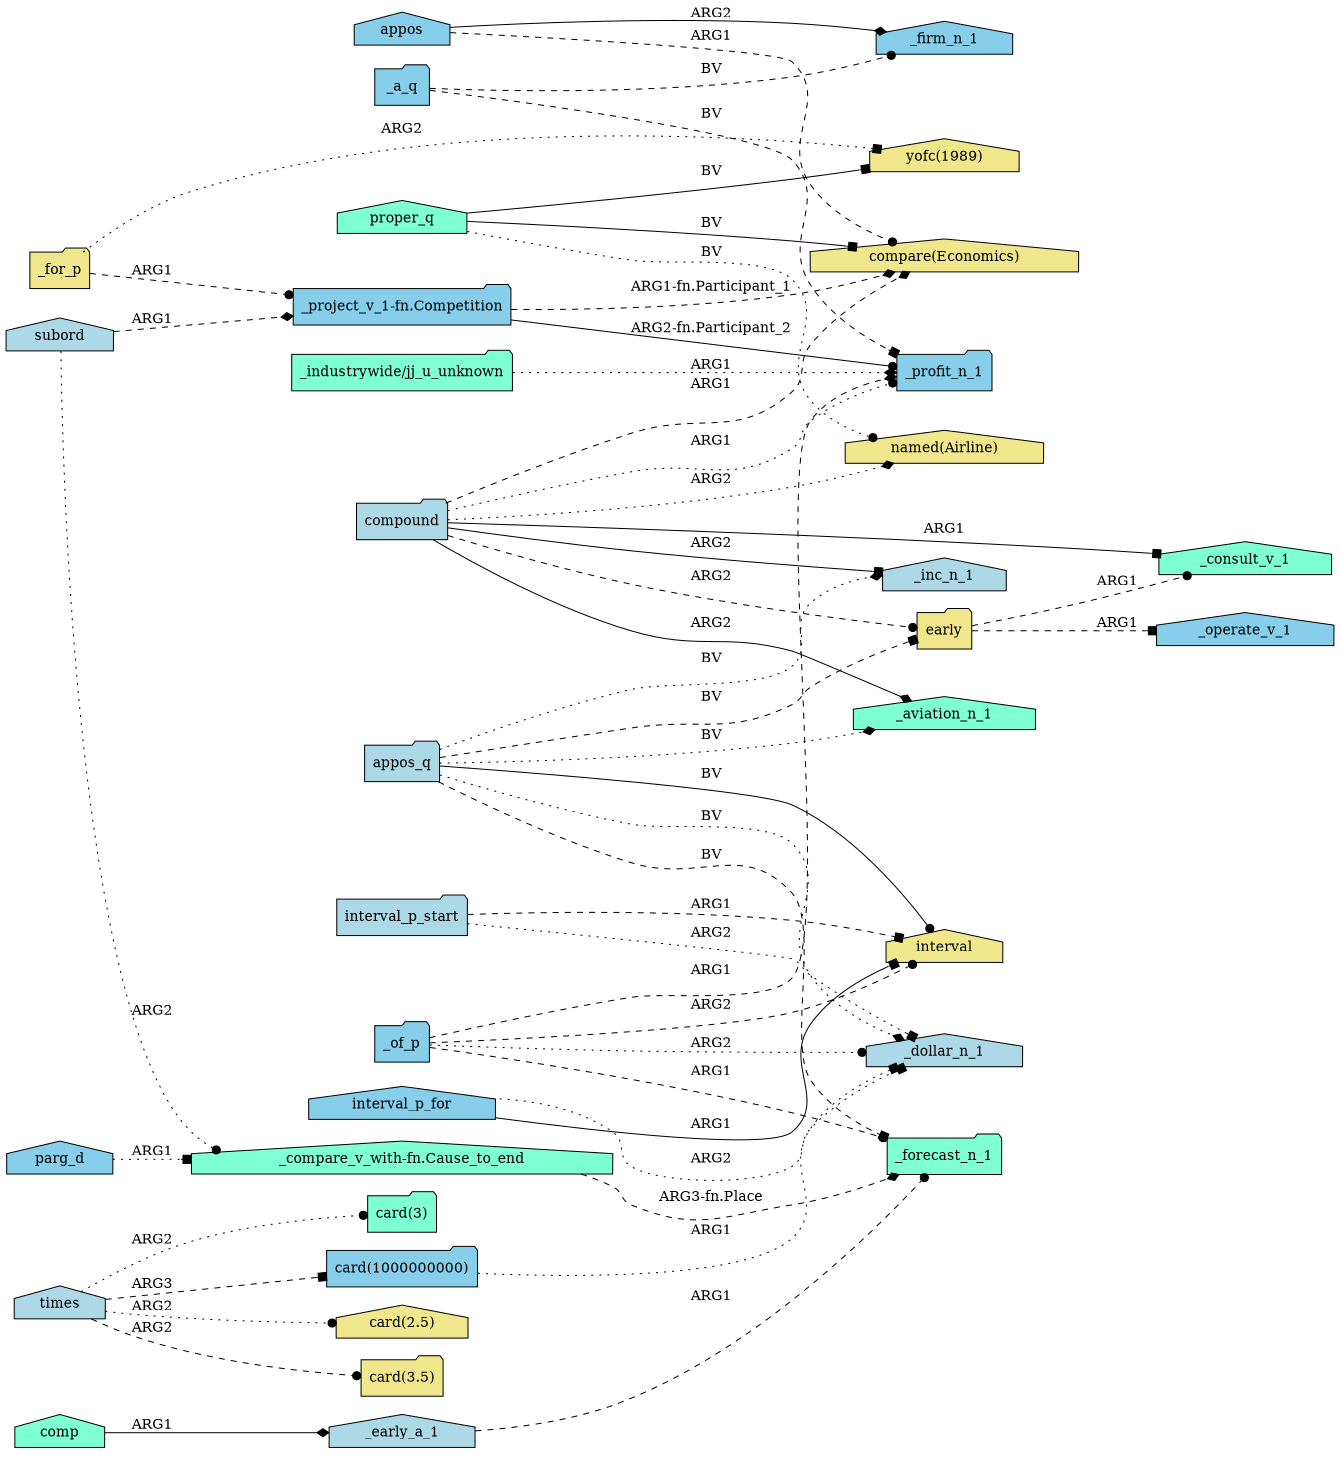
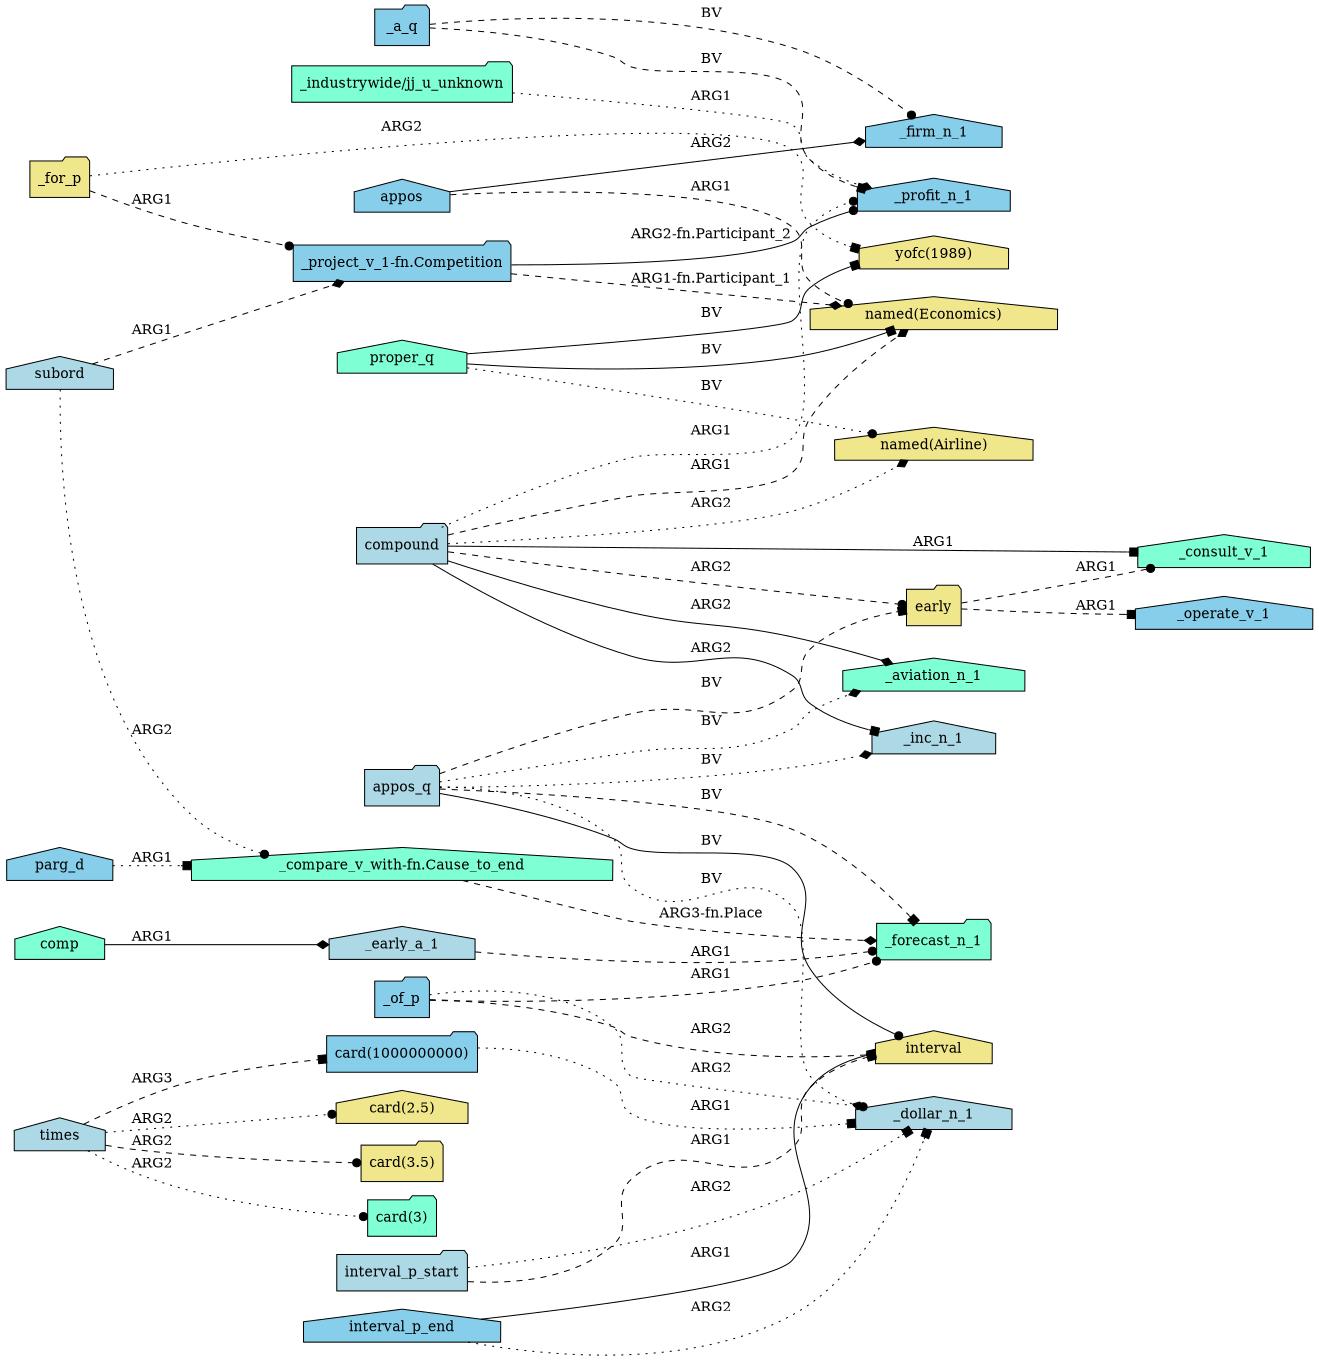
(944, 257) -> (934, 315)
(944, 373) -> (934, 196)
(807, 841) -> none
(402, 1105) -> (402, 1327)
